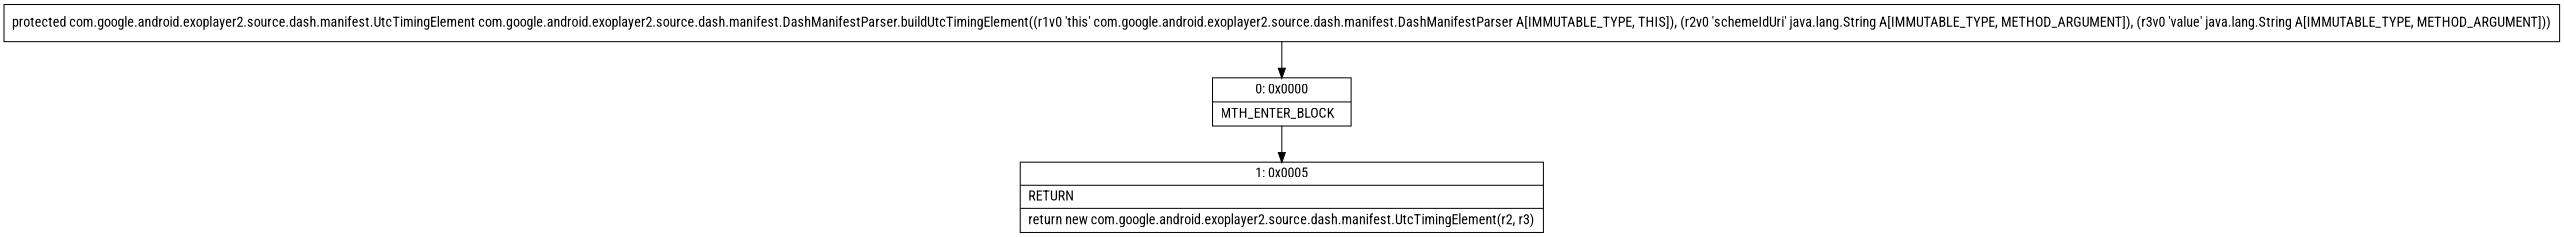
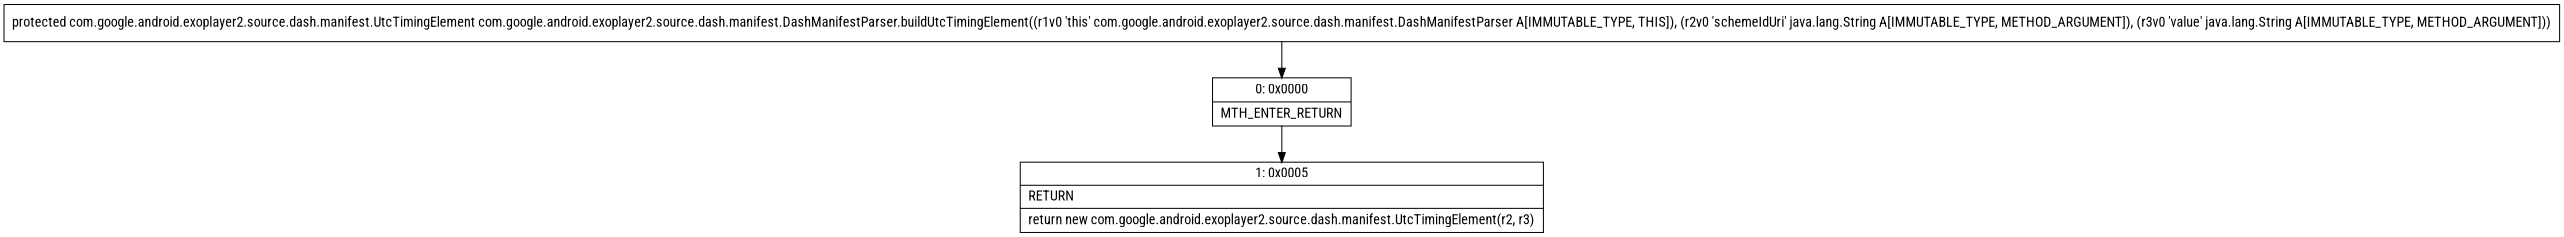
(1278, 113) -> (1282, 113)
